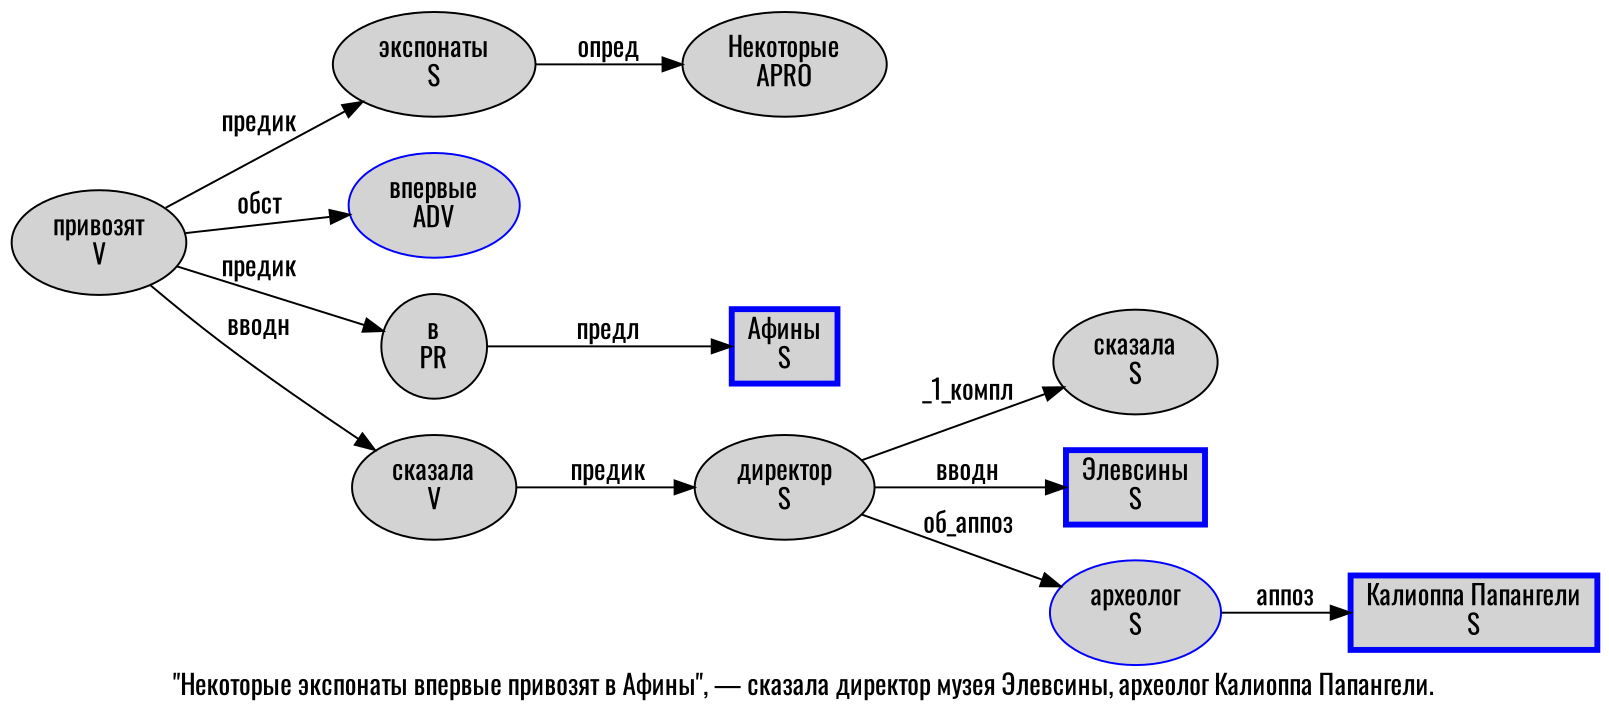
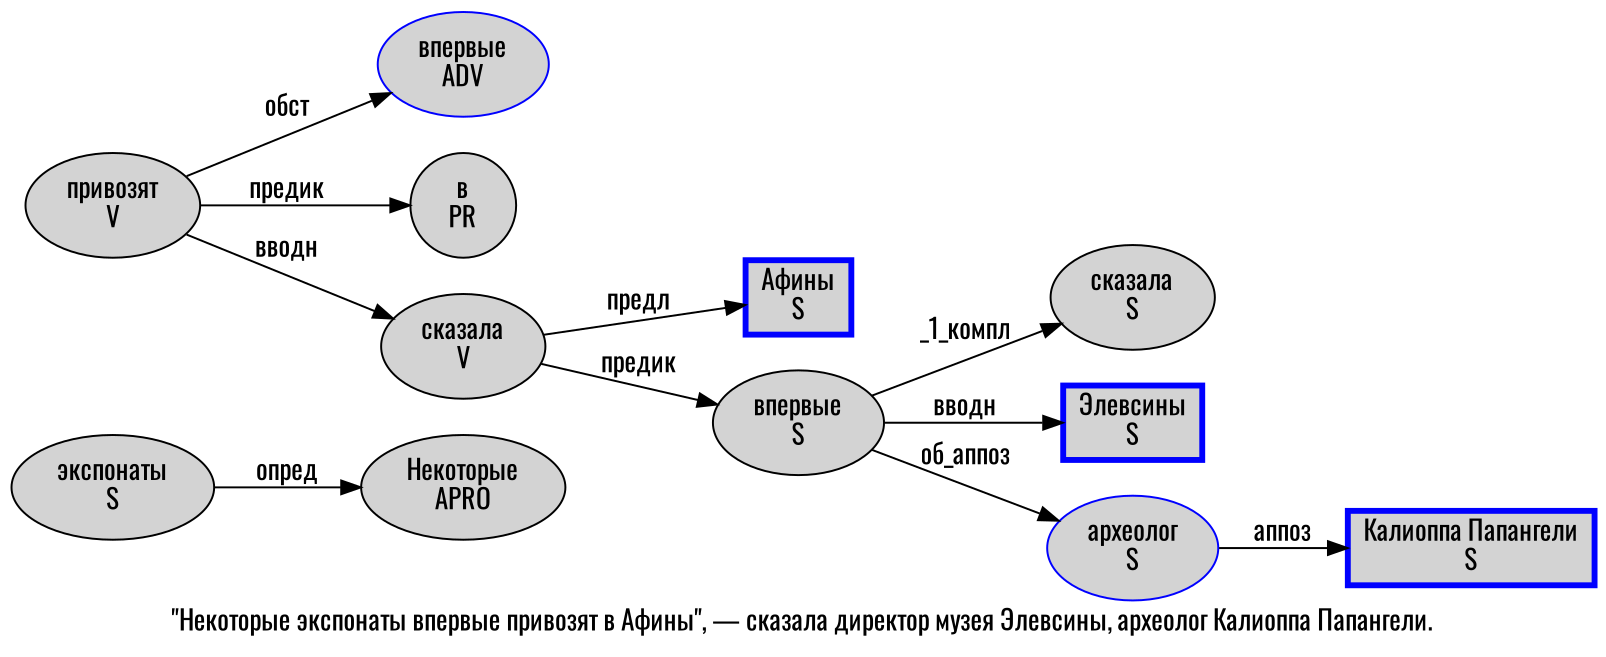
(255, 160) -> none
(599, 346) -> (635, 321)
(785, 487) -> (798, 423)
